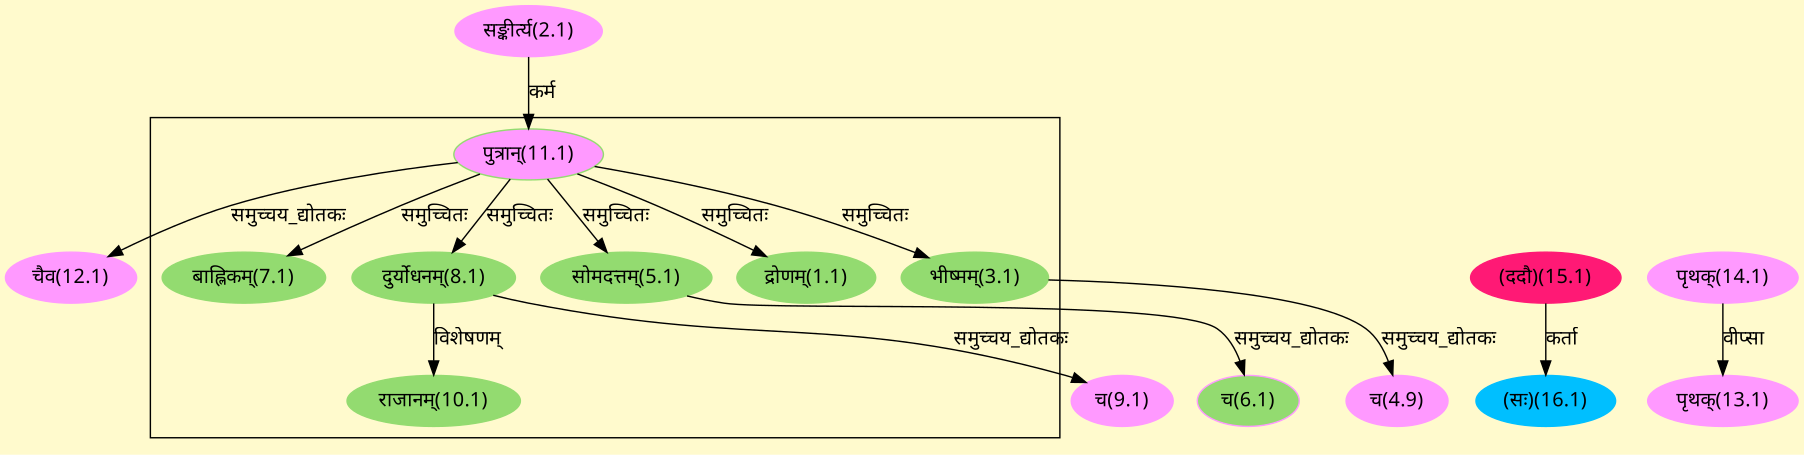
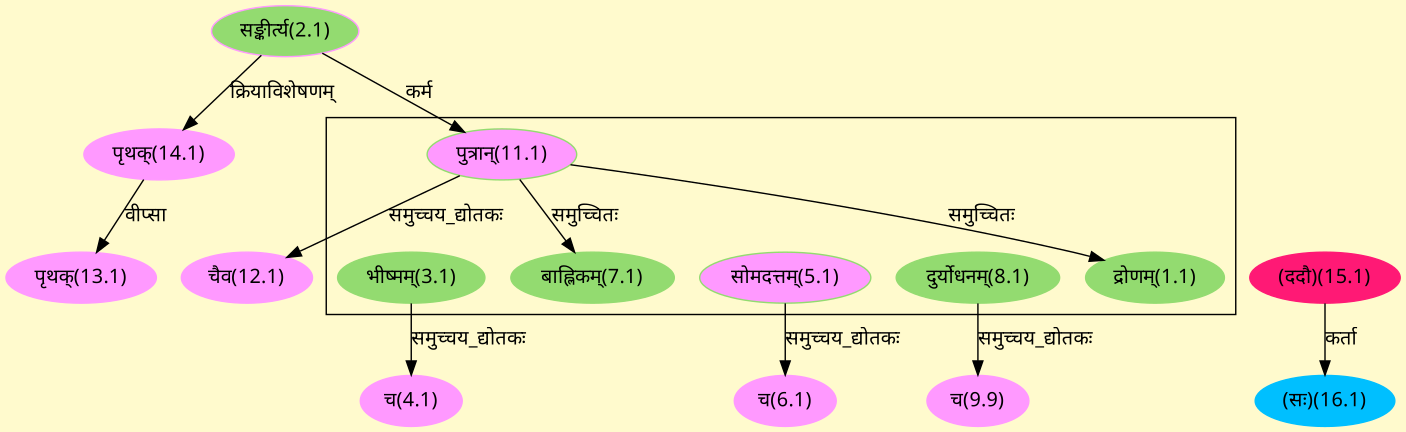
(529, 31) -> (285, 31)
none -> (228, 87)
(757, 201) -> none
(486, 210) -> none
(573, 210) -> none
(626, 278) -> (785, 278)
(434, 401) -> none
(1122, 401) -> (978, 401)
(1248, 401) -> (785, 401)
(1397, 401) -> (411, 401)
